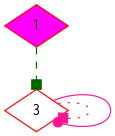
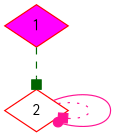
(36, 111) -> (36, 111)
